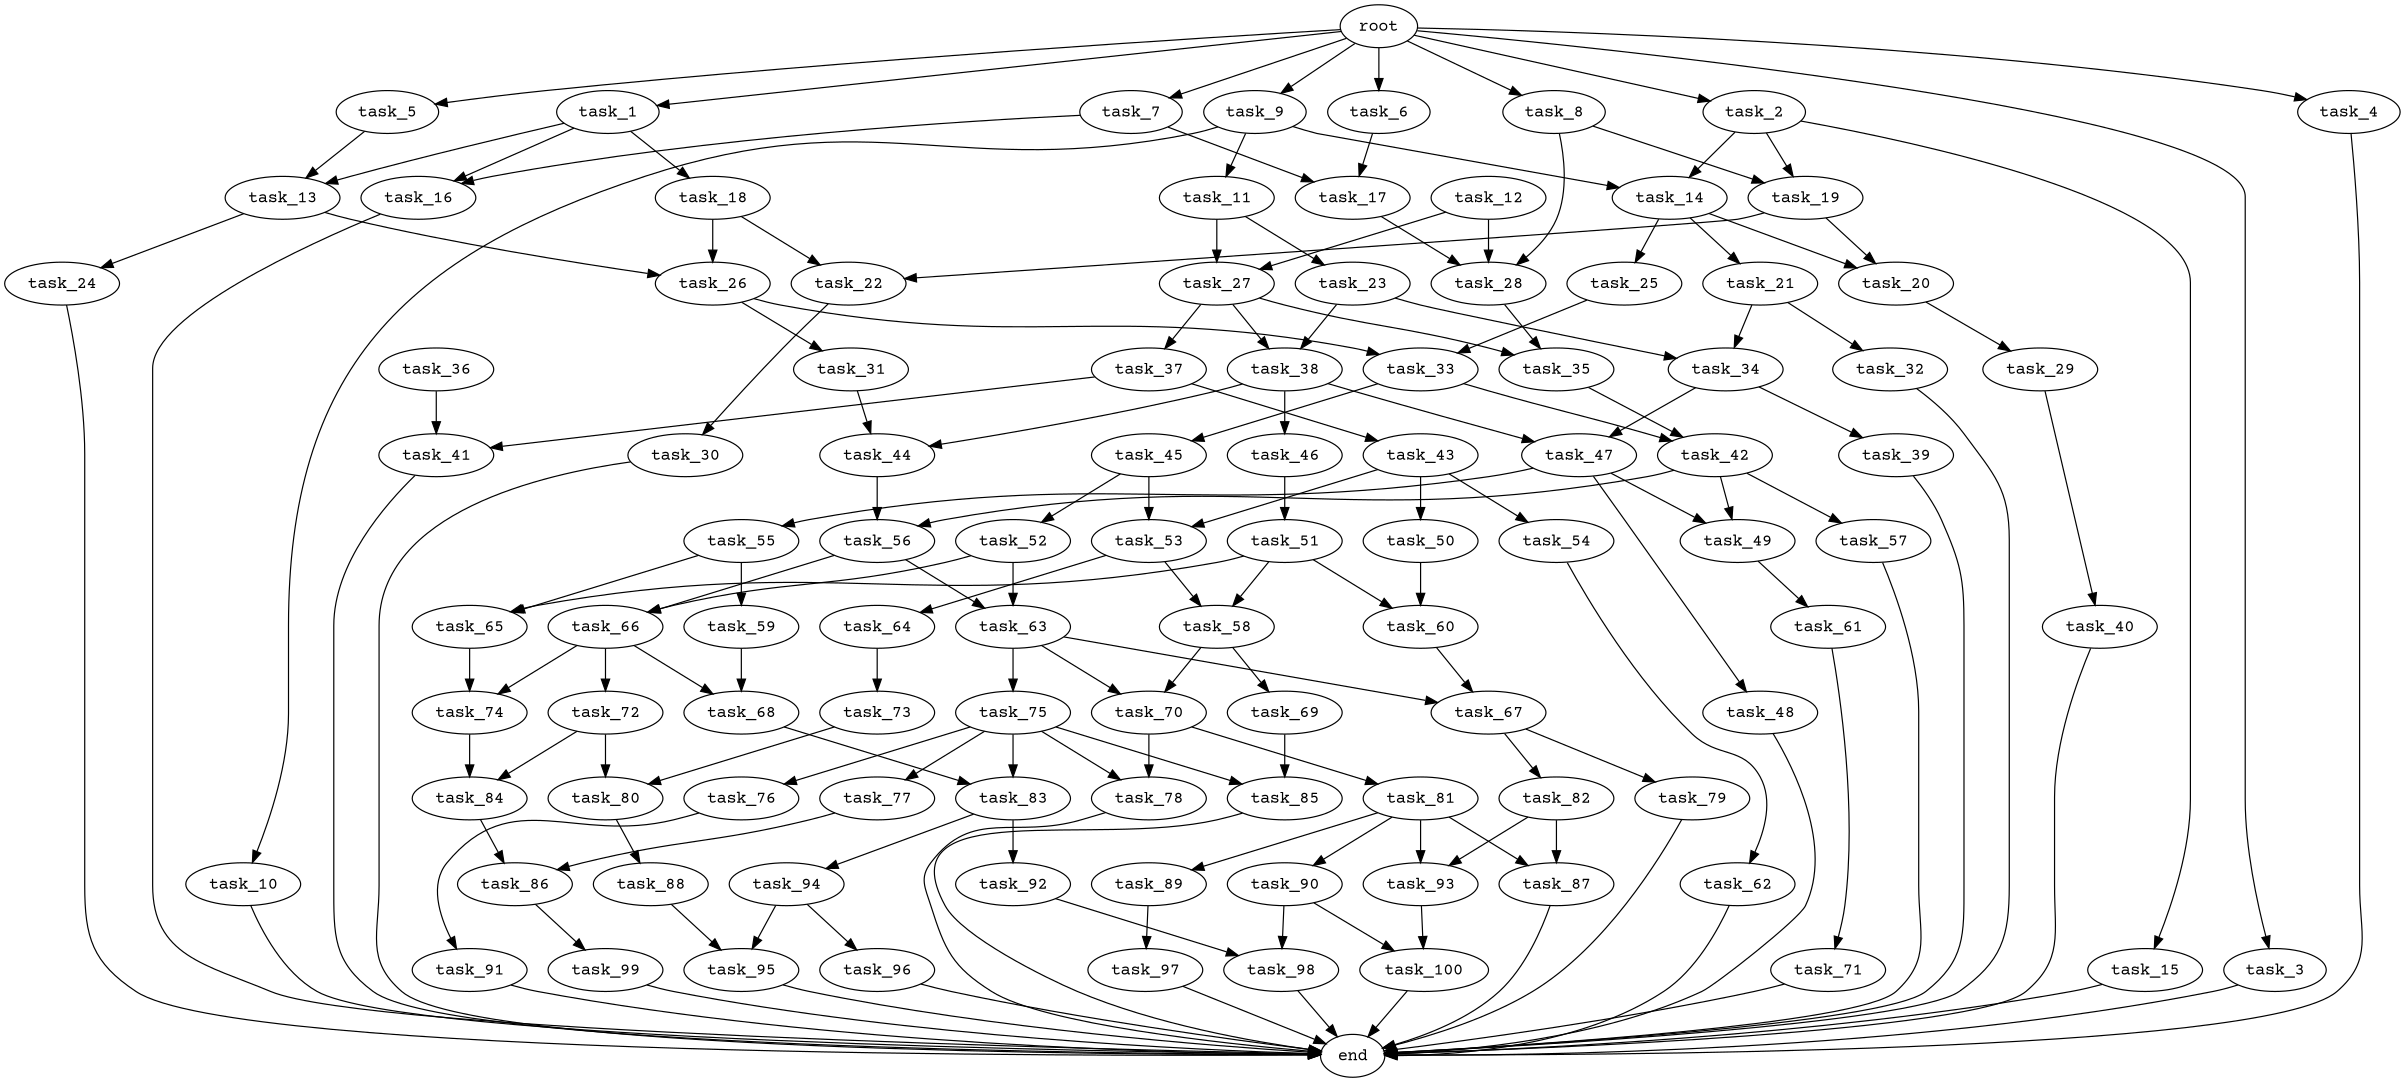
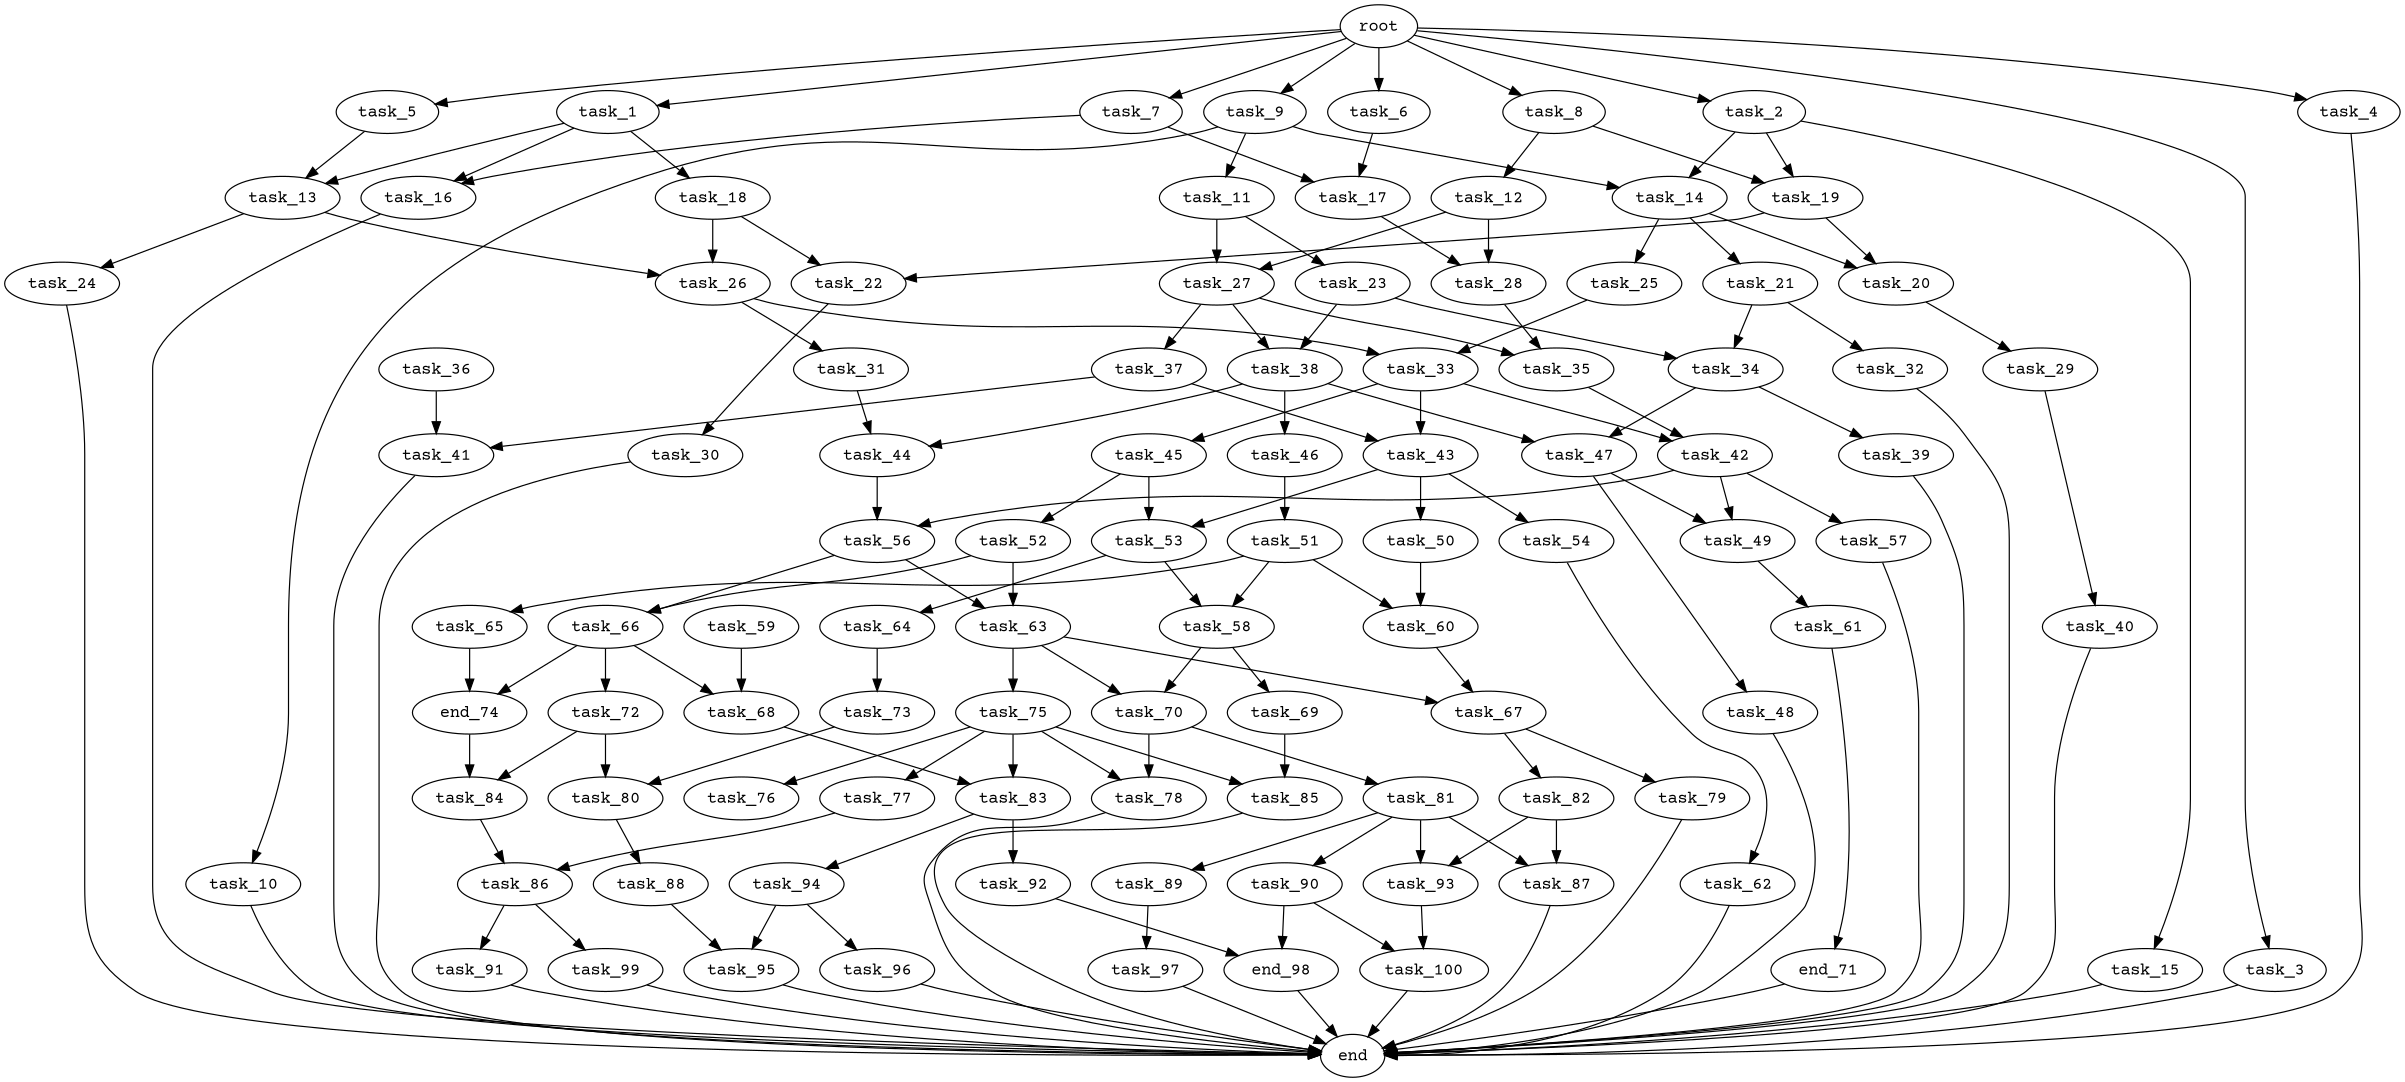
(1562, 201) -> (1525, 150)
none -> (1421, 403)
(741, 541) -> none
(470, 713) -> (470, 713)
(527, 821) -> (495, 922)
(1281, 970) -> (1281, 970)
(1828, 970) -> (1828, 970)
